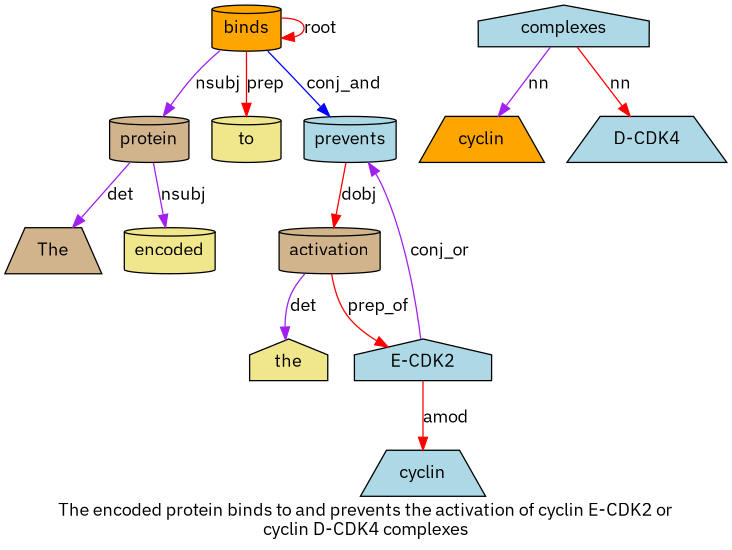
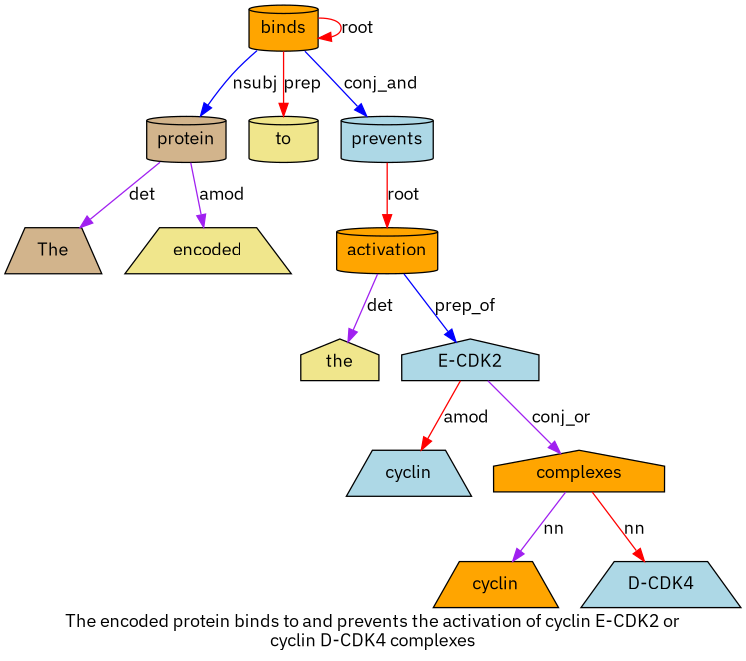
(564, 28) -> (579, 473)
(194, 76) -> (231, 76)
(184, 195) -> (222, 195)
(359, 195) -> (404, 195)
(170, 251) -> (208, 251)
(330, 251) -> (387, 251)
(405, 255) -> (520, 413)
(346, 313) -> (426, 303)
